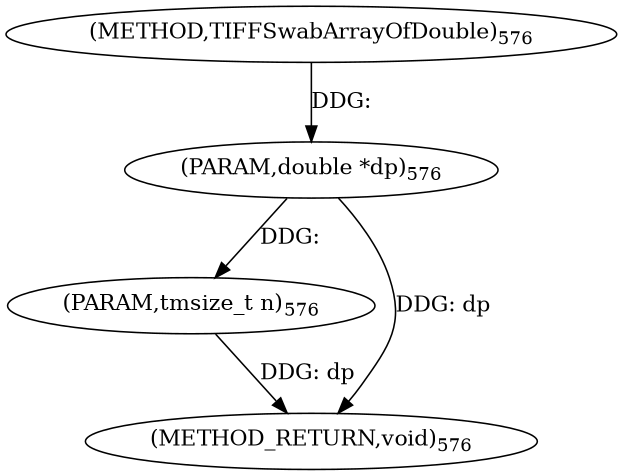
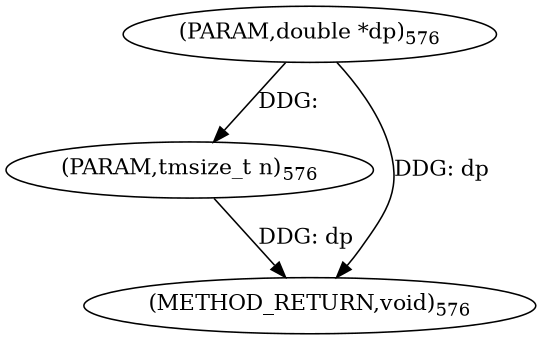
(311, 34) -> none
